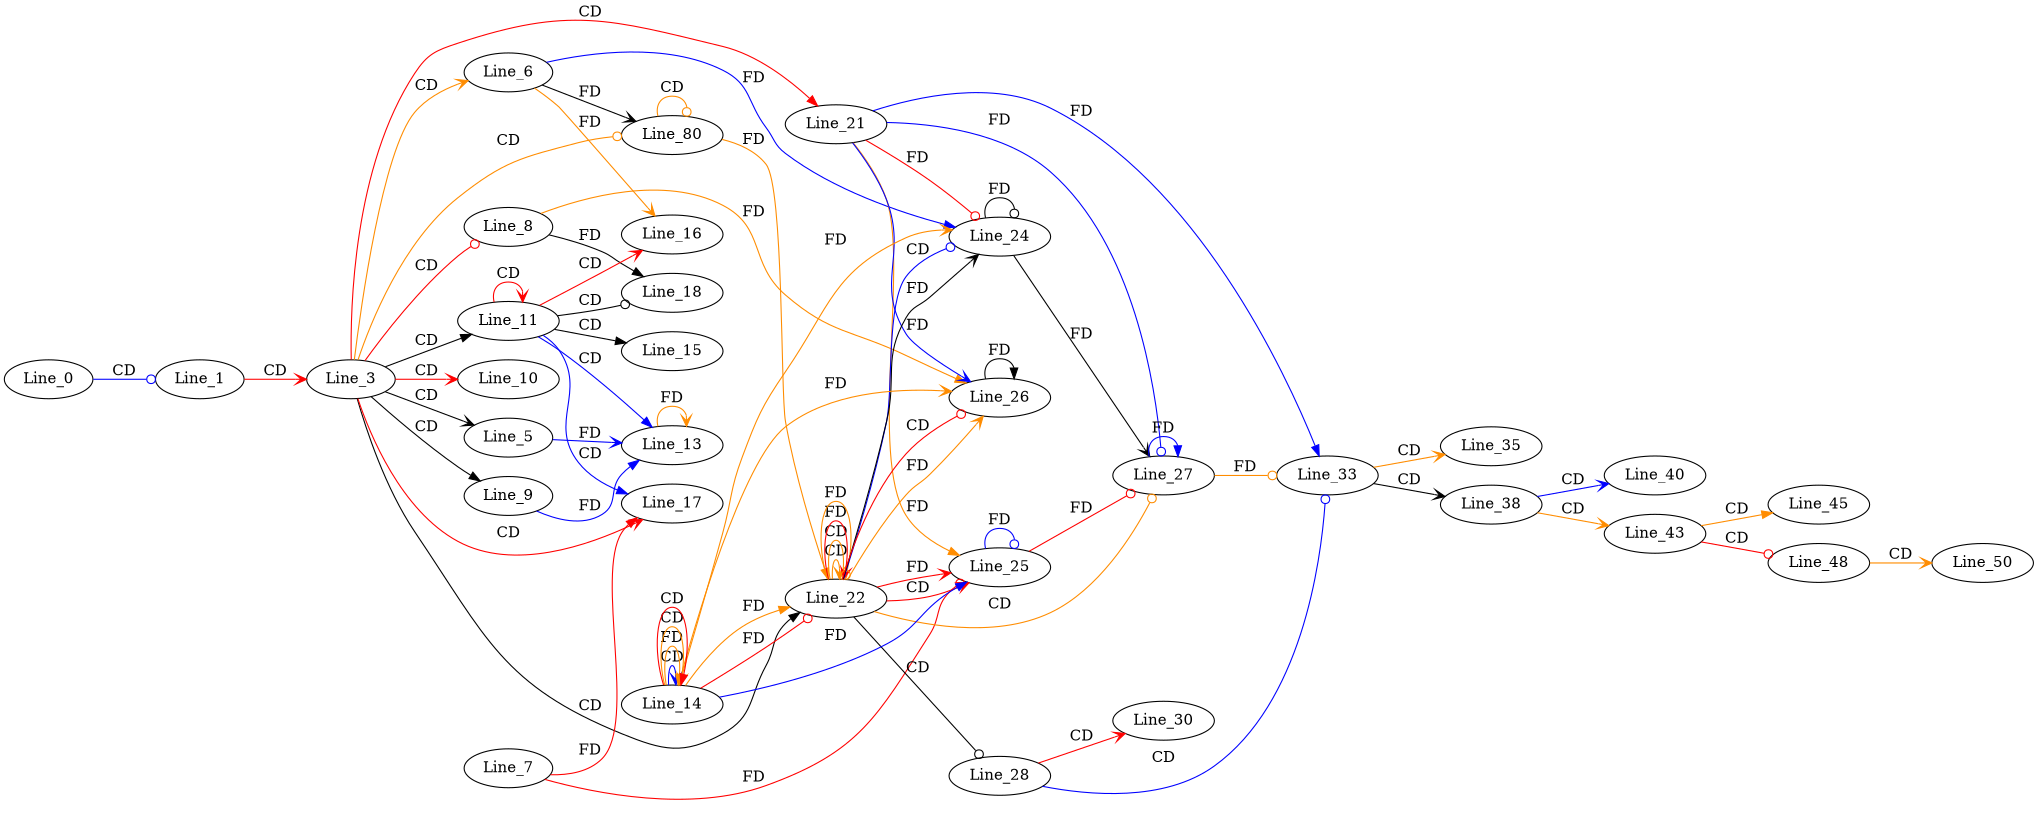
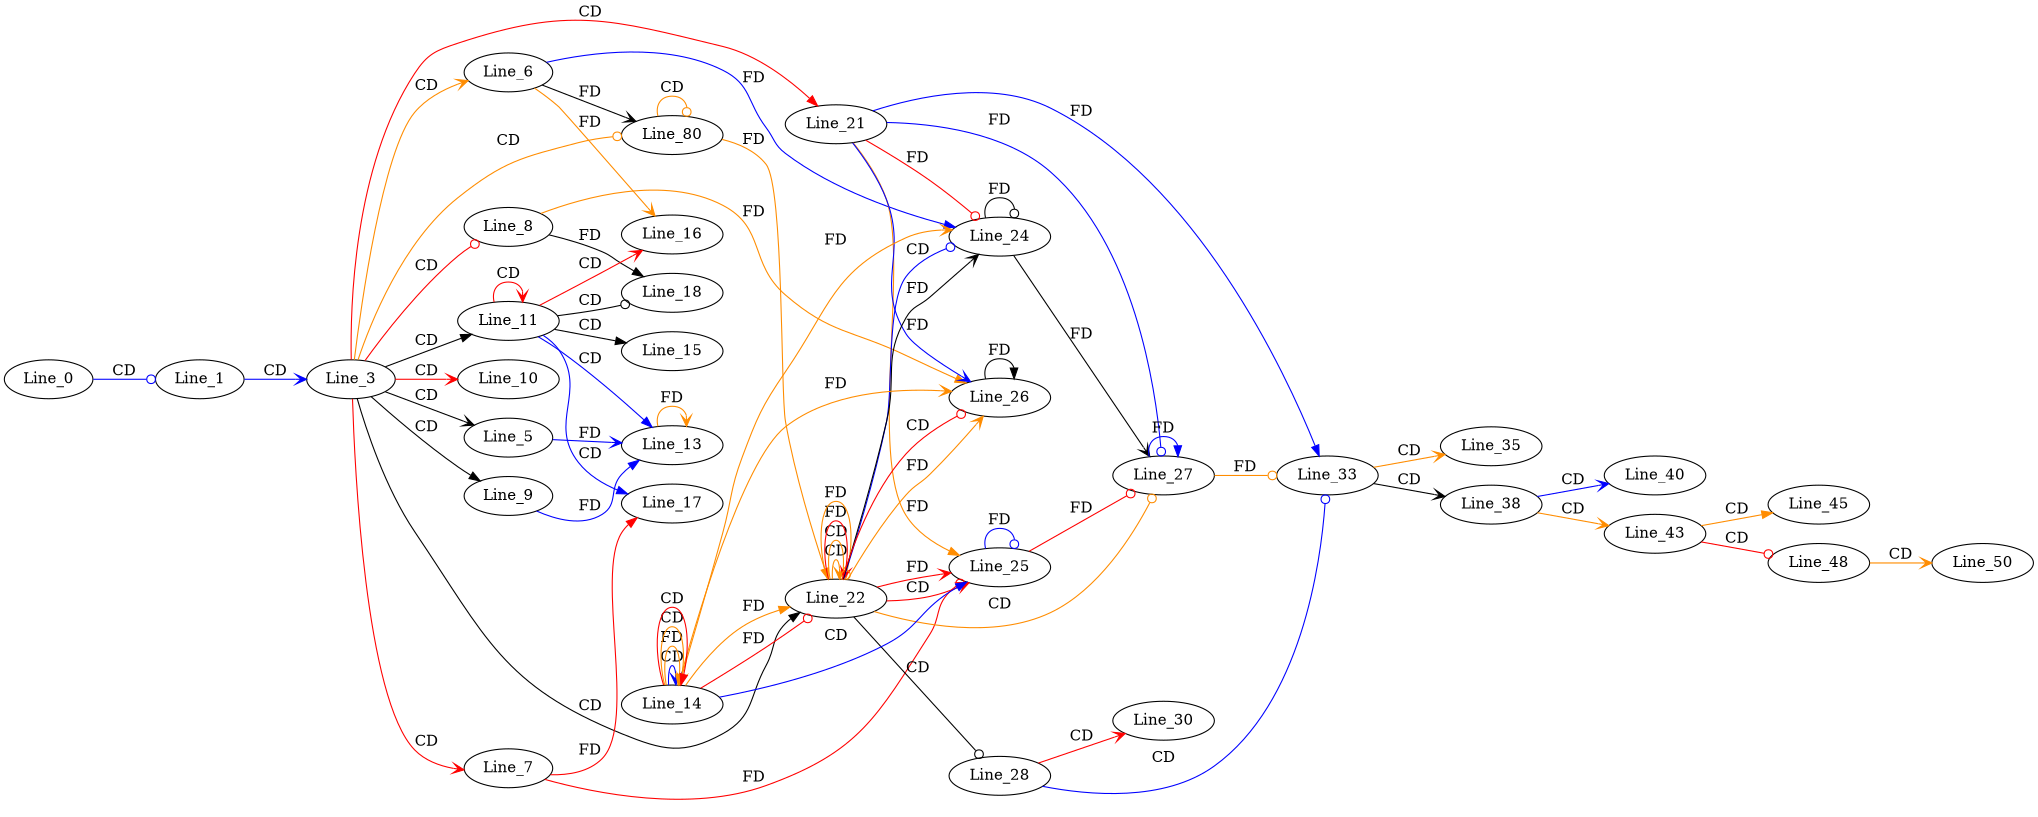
(270, 379) -> (270, 379)
(460, 542) -> (369, 600)
(836, 636) -> (836, 636)
